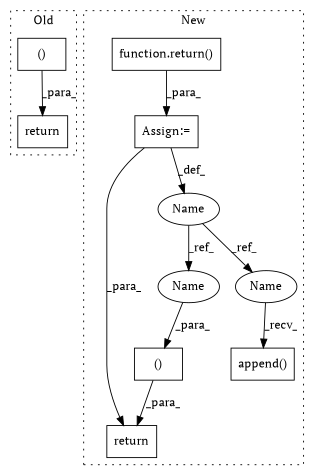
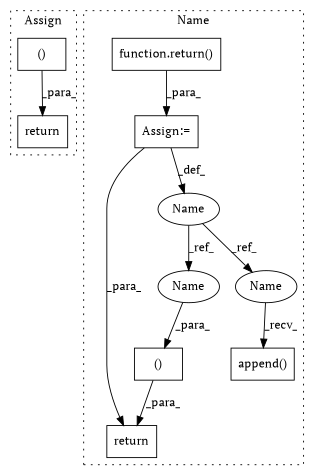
(44, 21) -> (44, 21)
(194, 21) -> (194, 21)
